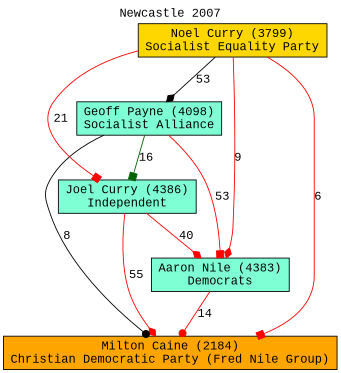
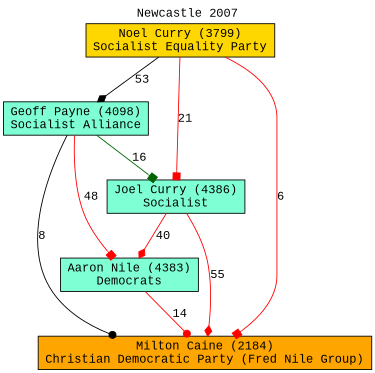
(235, 153) -> none
(127, 197) -> (176, 197)
(223, 197) -> (91, 197)
